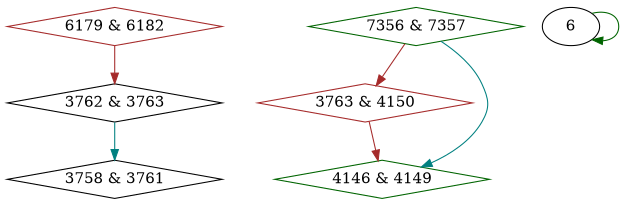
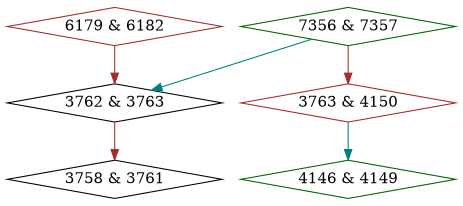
(571, 27) -> none
(488, 106) -> (237, 63)
(115, 136) -> (115, 136)
(372, 136) -> (348, 136)
